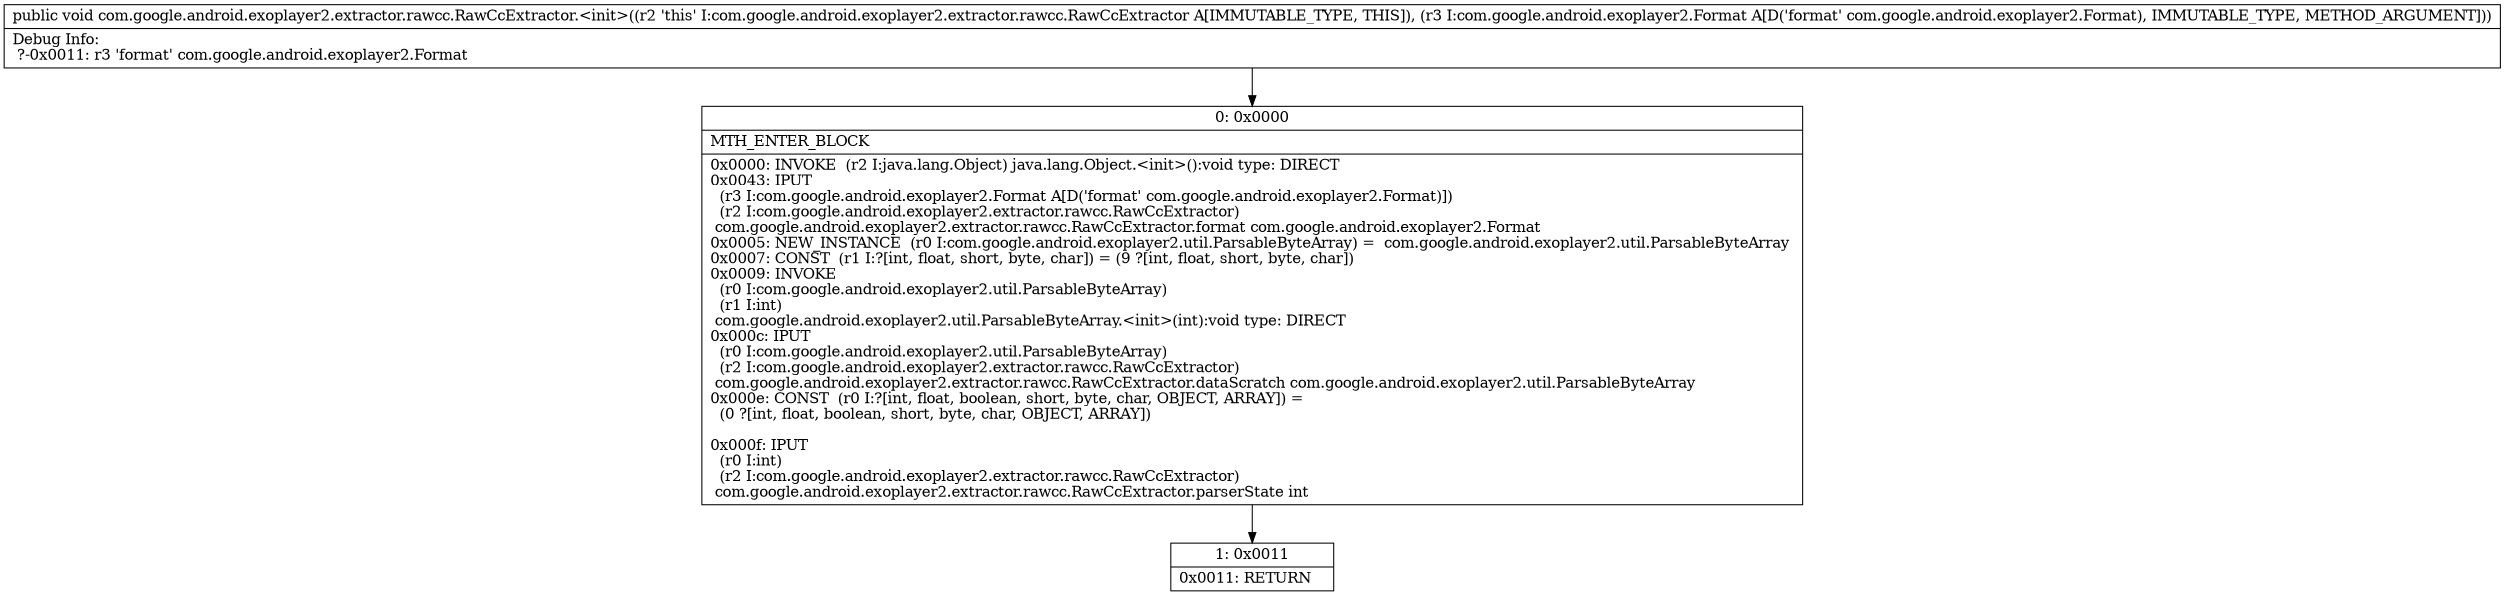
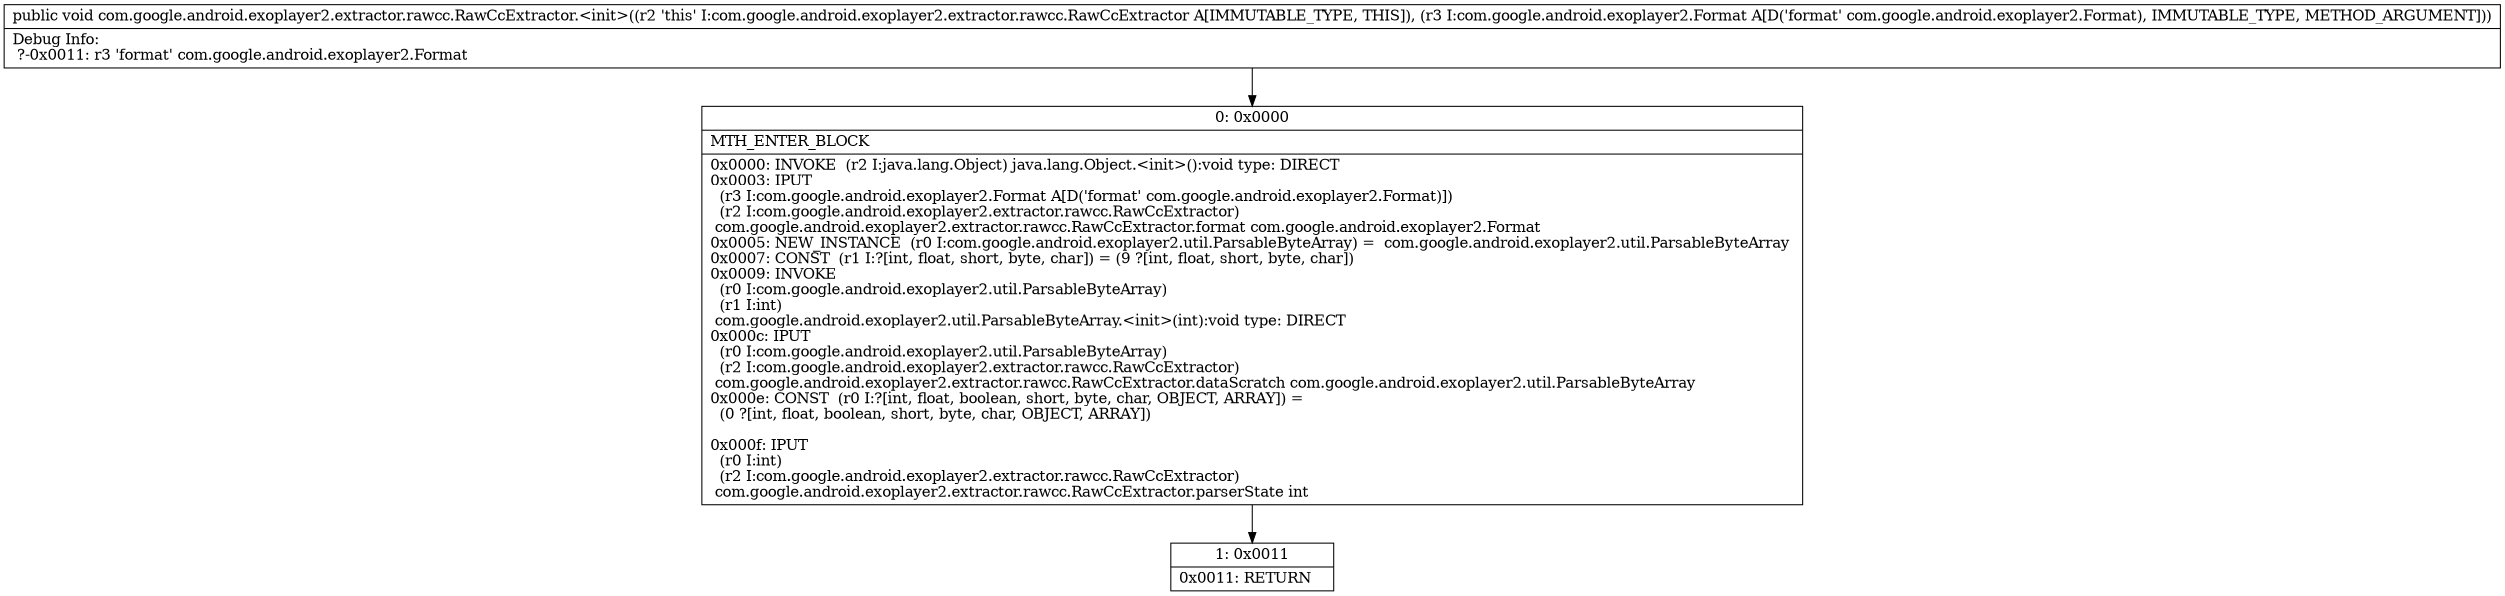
(766, 181) -> (766, 181)
